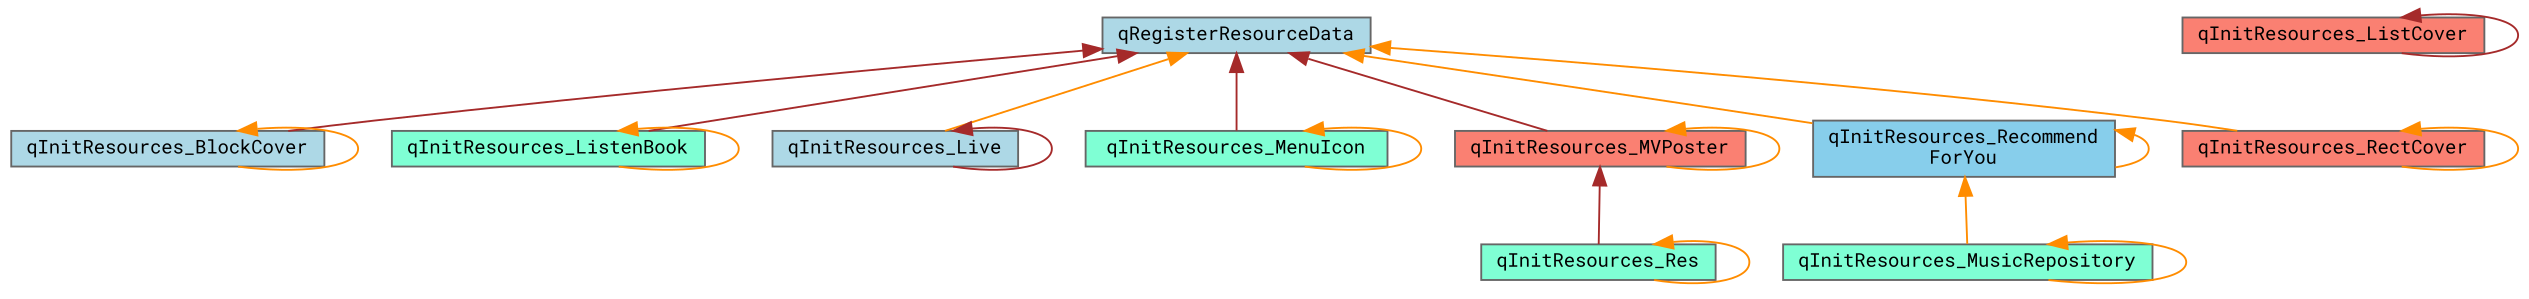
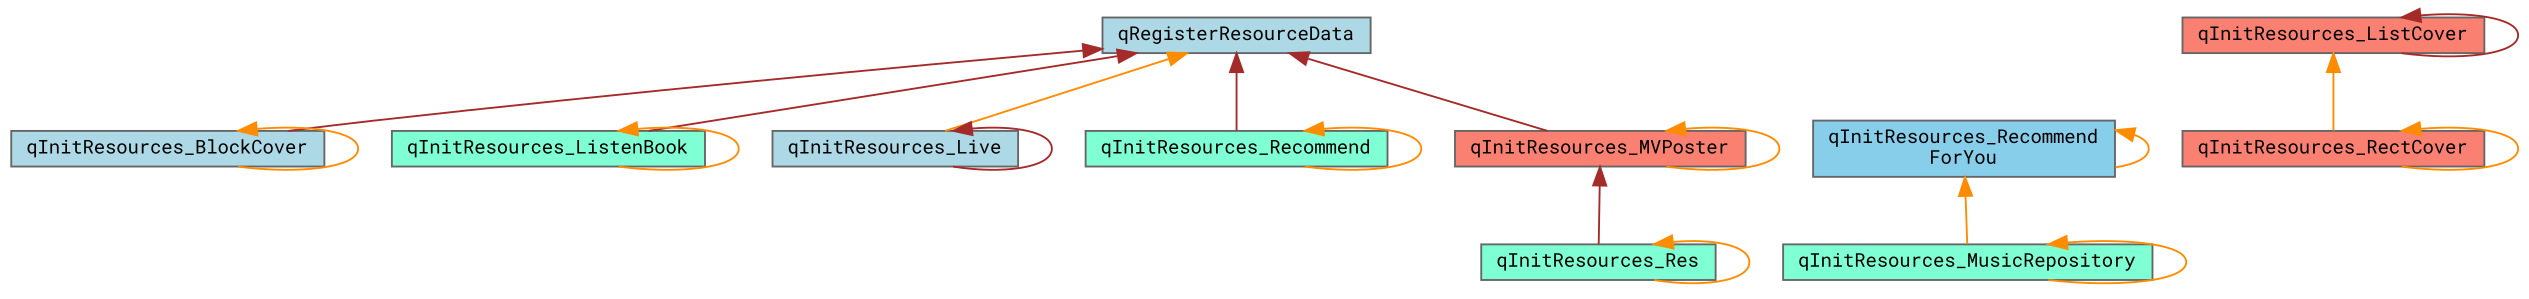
(1814, 83) -> (2333, 102)
(1588, 89) -> none
(1237, 149) -> (1237, 149)
